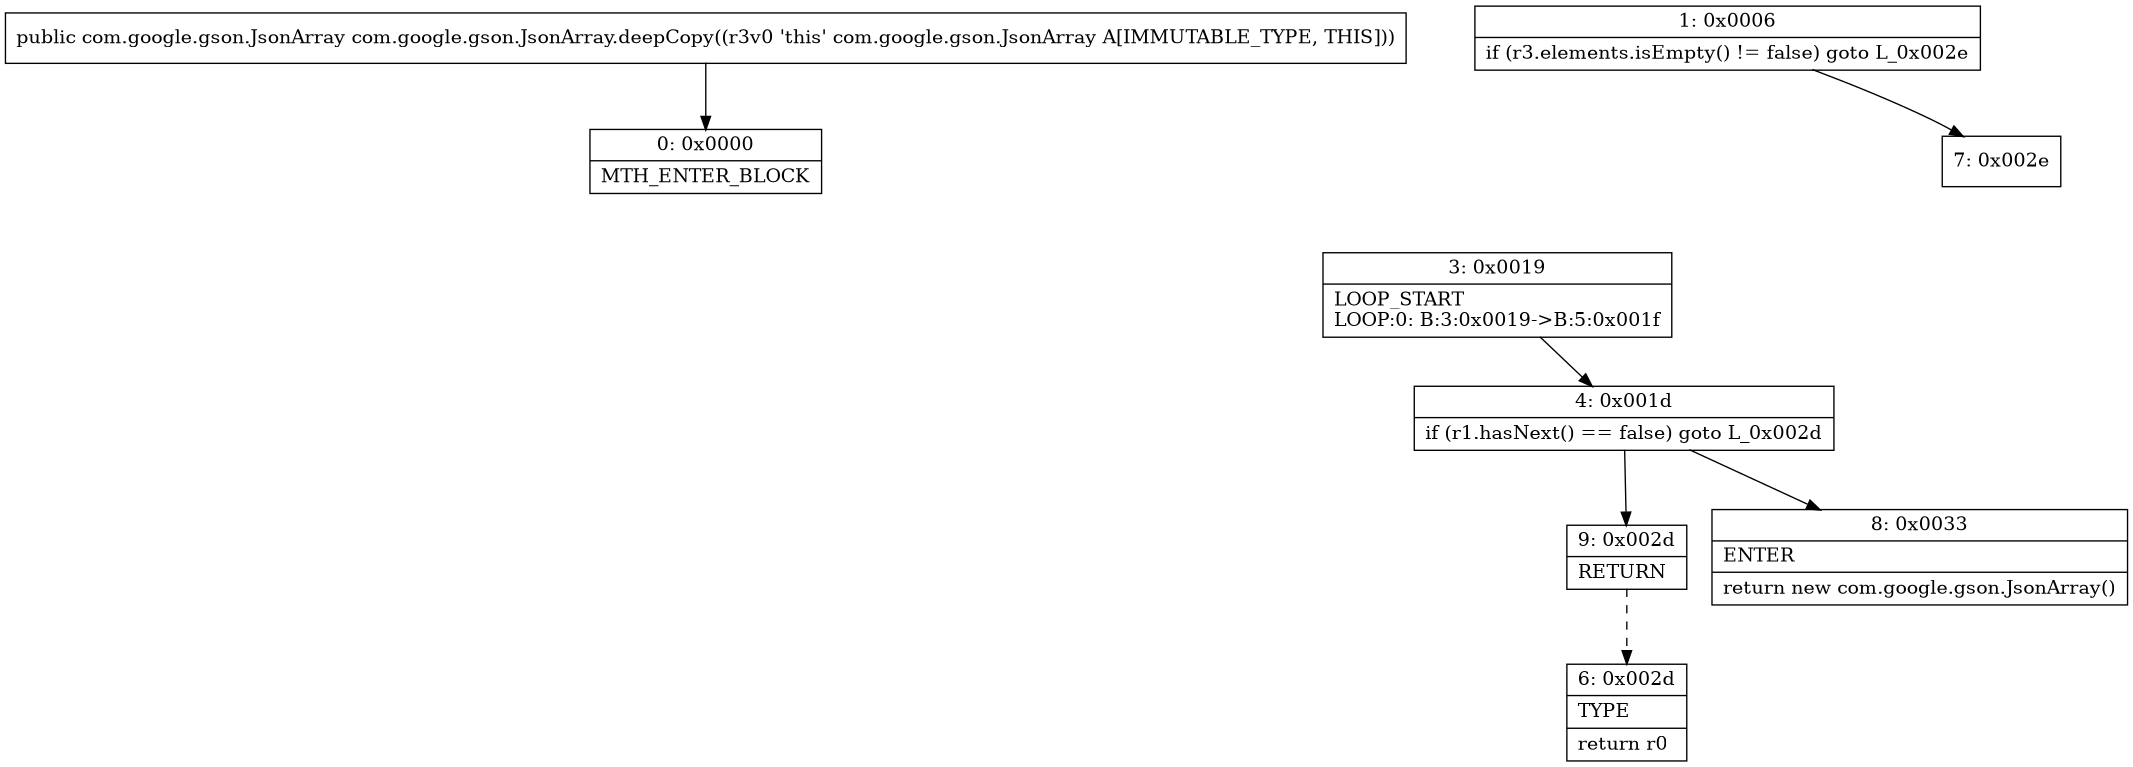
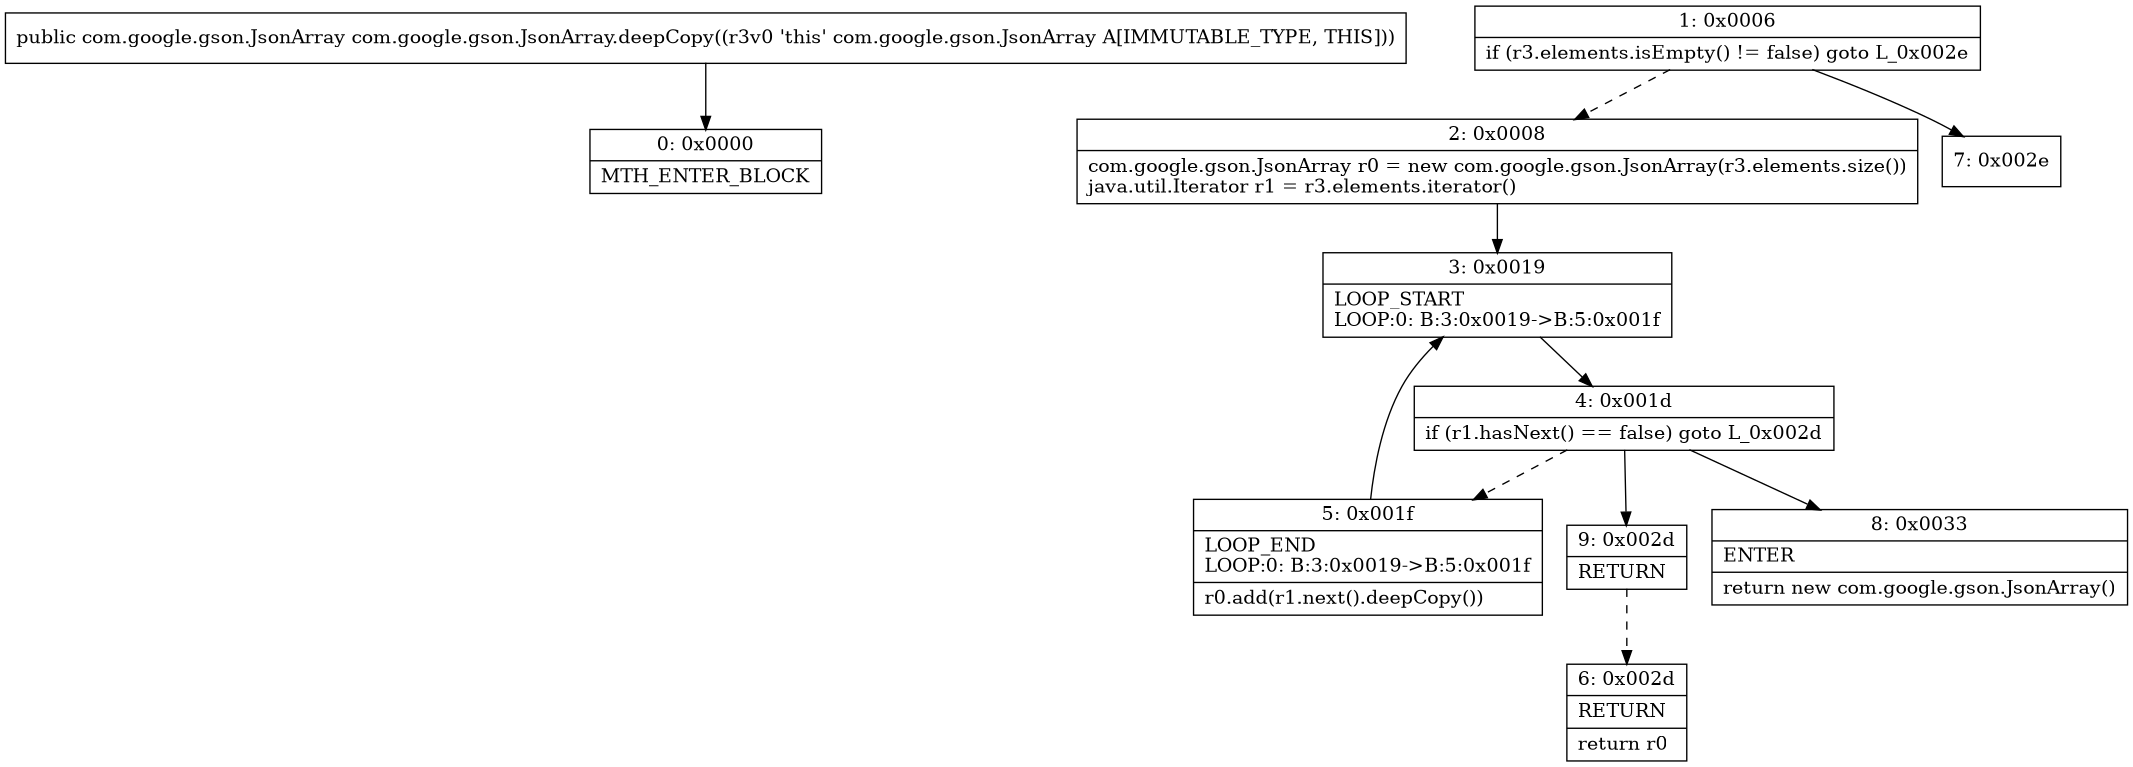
none -> (1497, 161)
none -> (1368, 557)
(1604, 711) -> (1622, 711)
